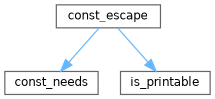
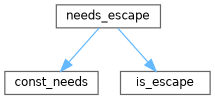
(108, 16) -> (108, 16)
(165, 83) -> (165, 83)
